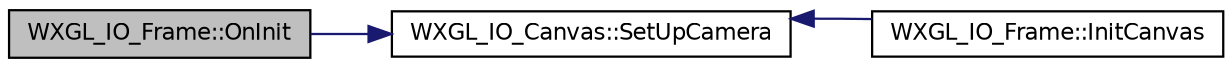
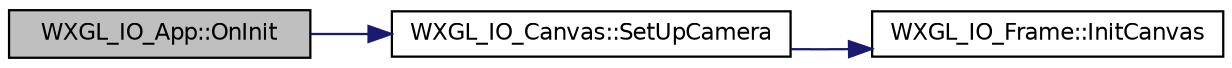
(843, 19) -> (820, 49)
(160, 34) -> (160, 34)
